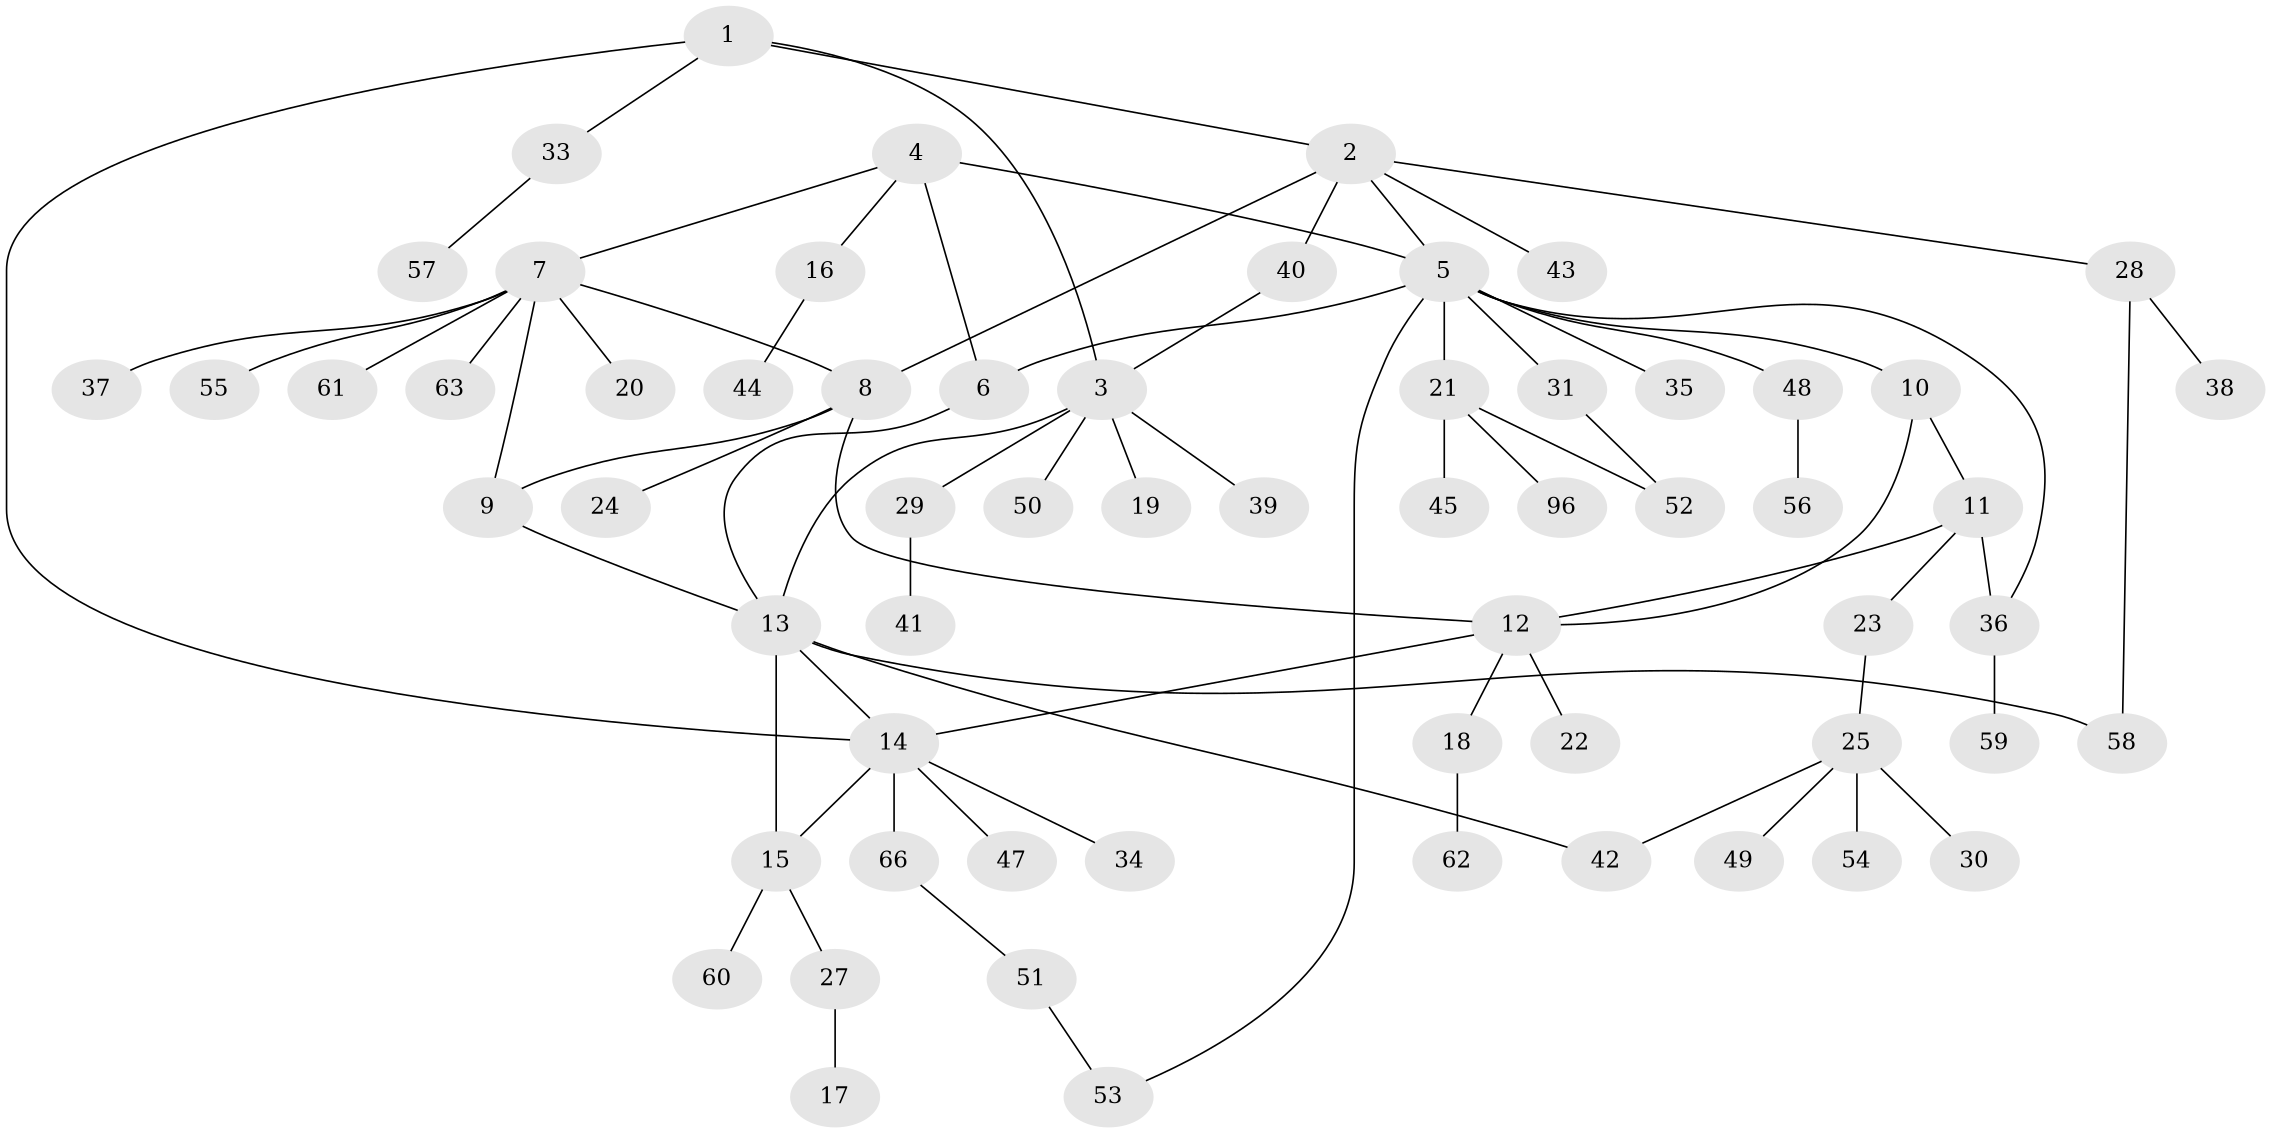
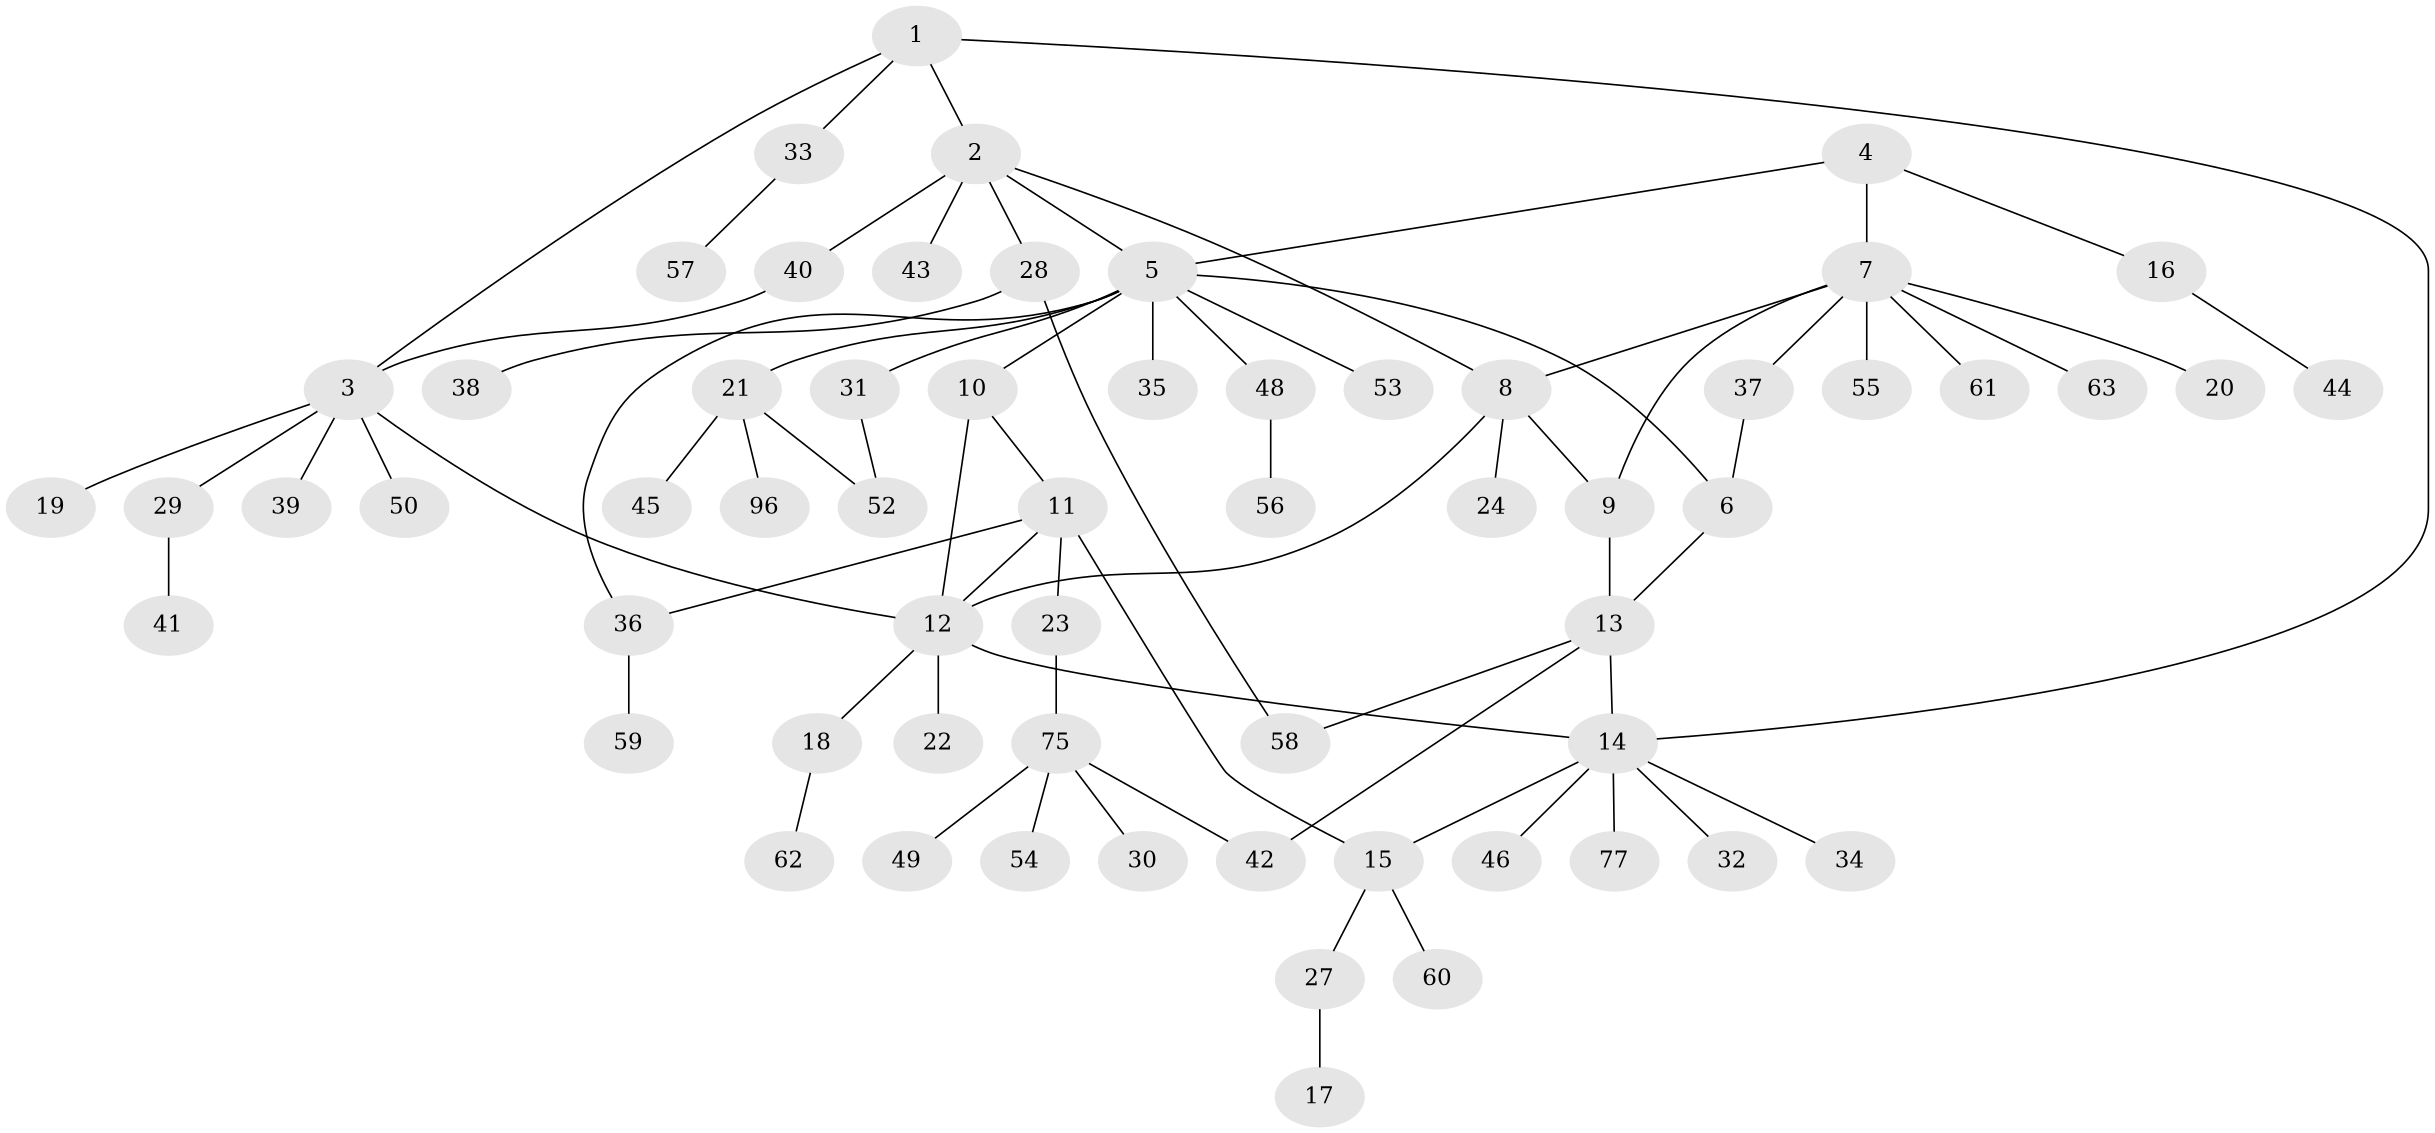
(951, 272) -> (1738, 448)
(890, 454) -> (622, 550)
(1857, 743) -> (1056, 743)
(776, 748) -> (1187, 713)
(894, 861) -> (1497, 861)
(1012, 861) -> (1615, 861)
none -> (1732, 861)
(1032, 979) -> none
